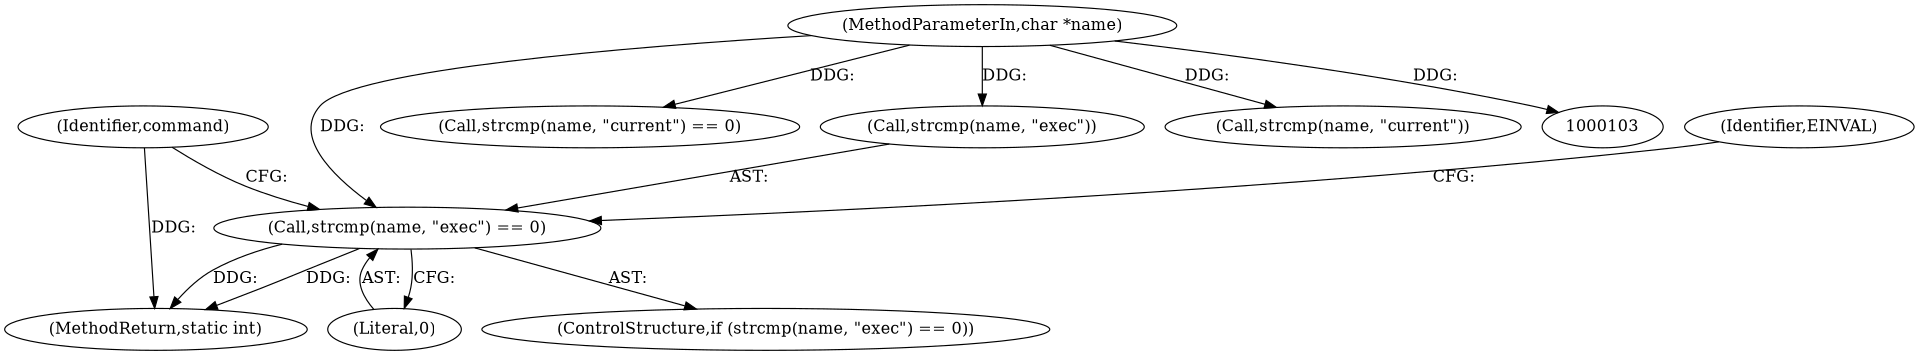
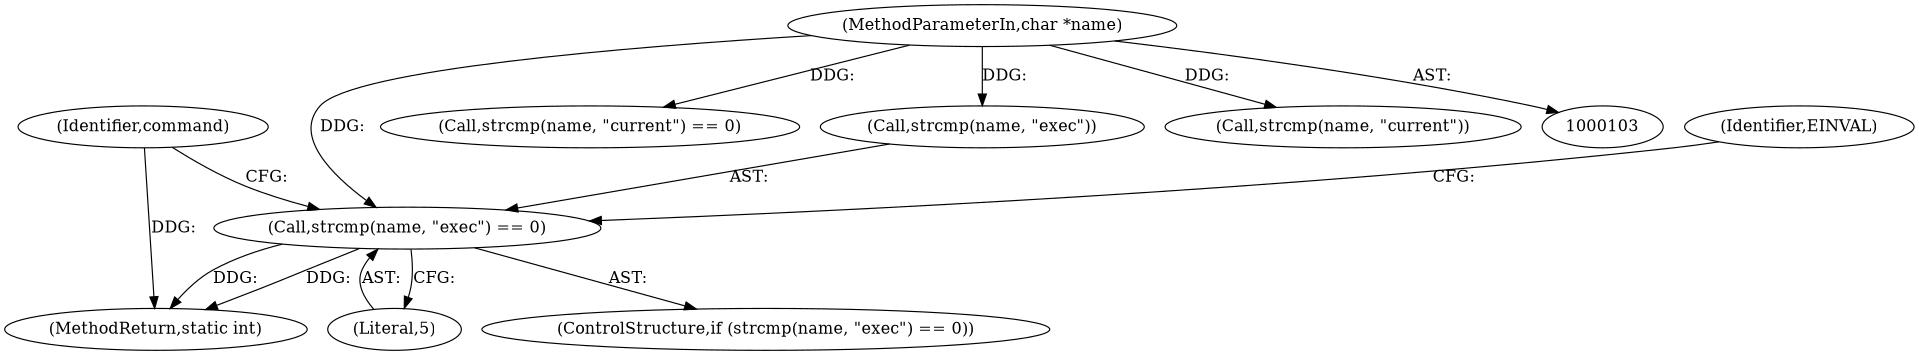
(1438, 76) -> (1435, 76)
(395, 329) -> (395, 329)
